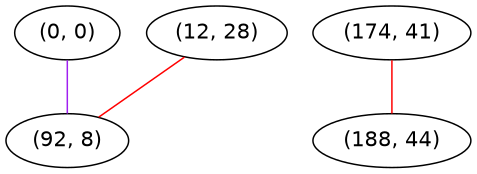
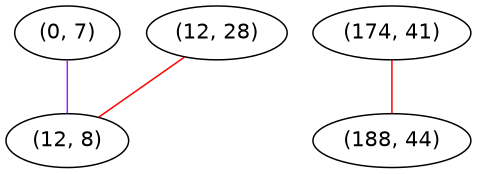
(67, 33) -> (67, 33)
(67, 141) -> (67, 141)
